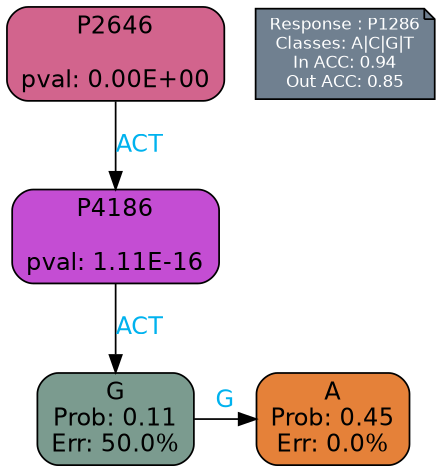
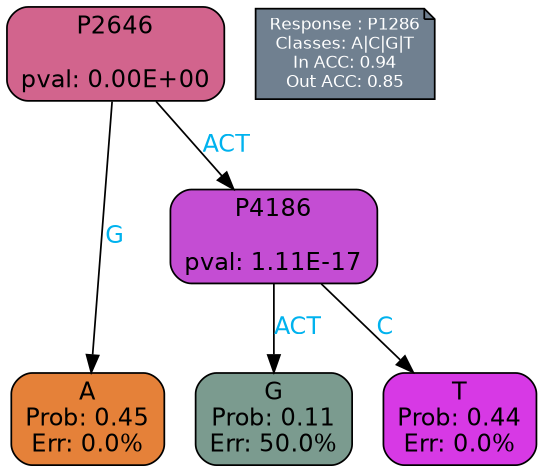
(116, 236) -> (274, 236)
(216, 419) -> (102, 228)
none -> (460, 419)
